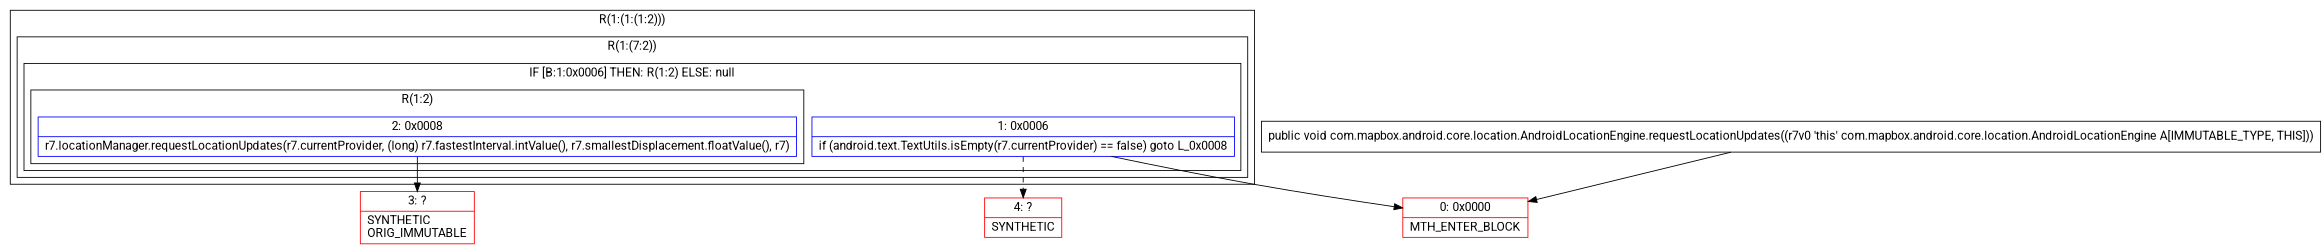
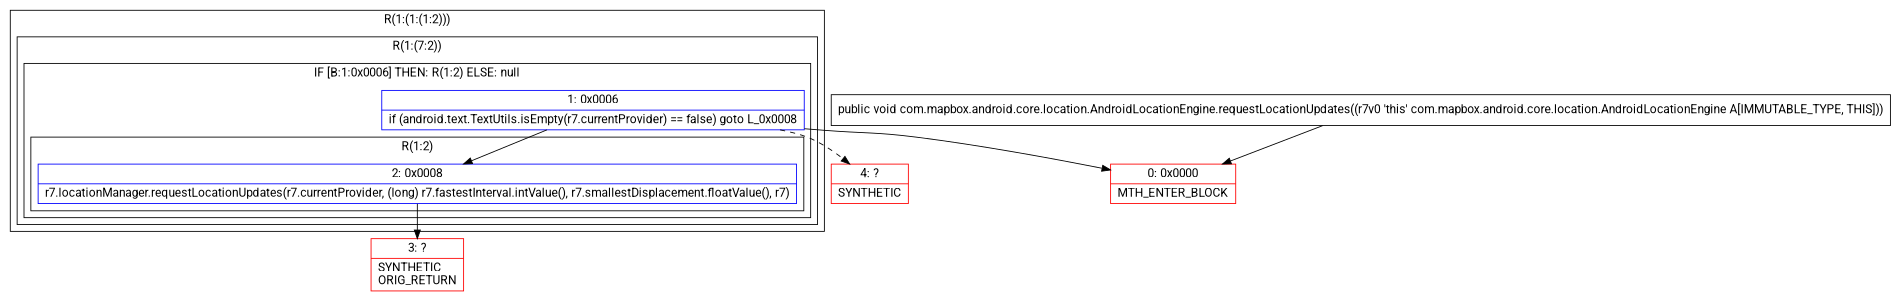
none -> (509, 145)
(417, 234) -> (417, 281)
